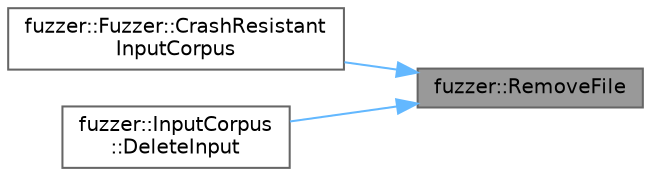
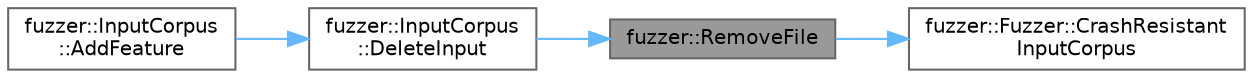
none -> (122, 39)
(371, 66) -> (862, 39)
